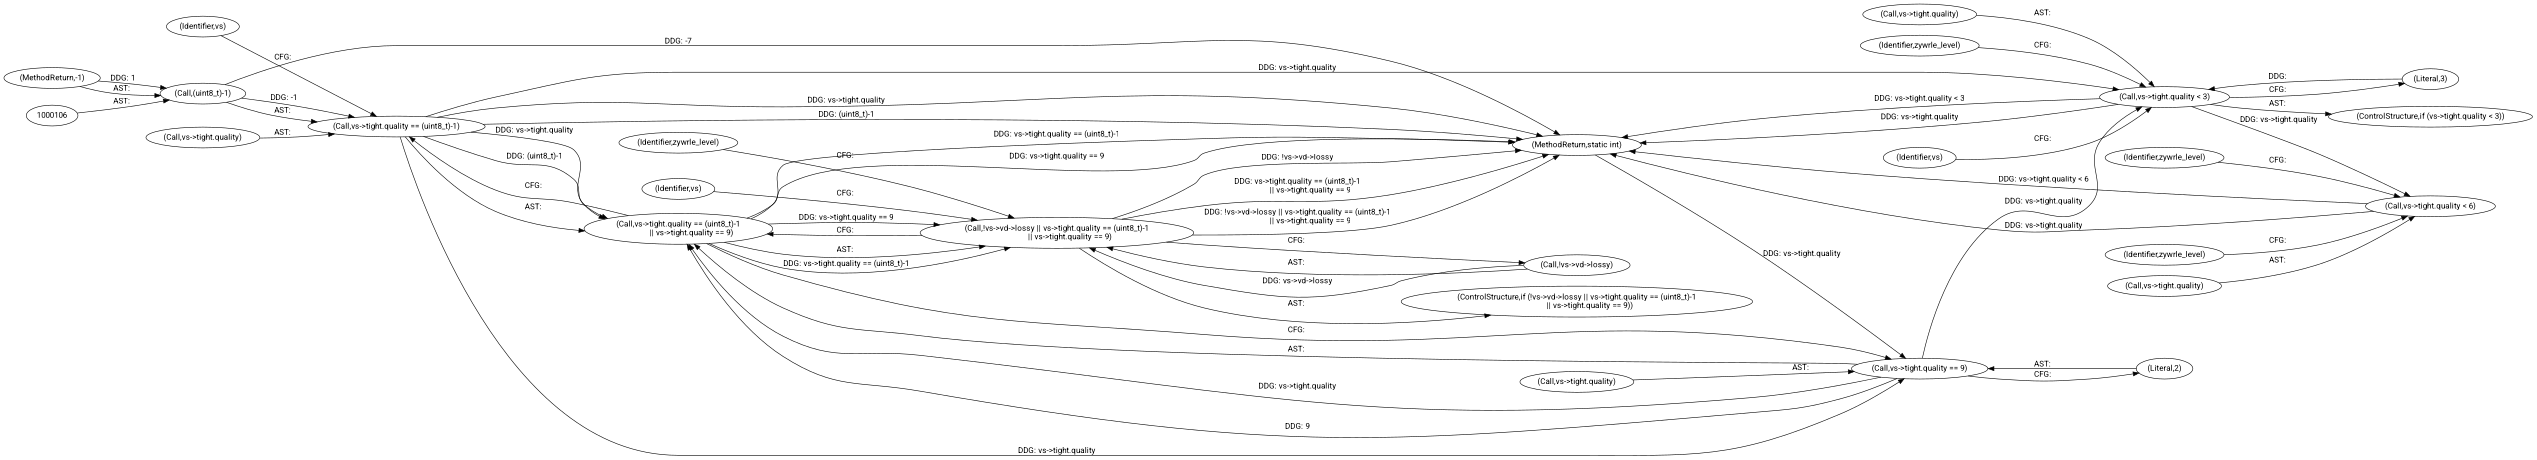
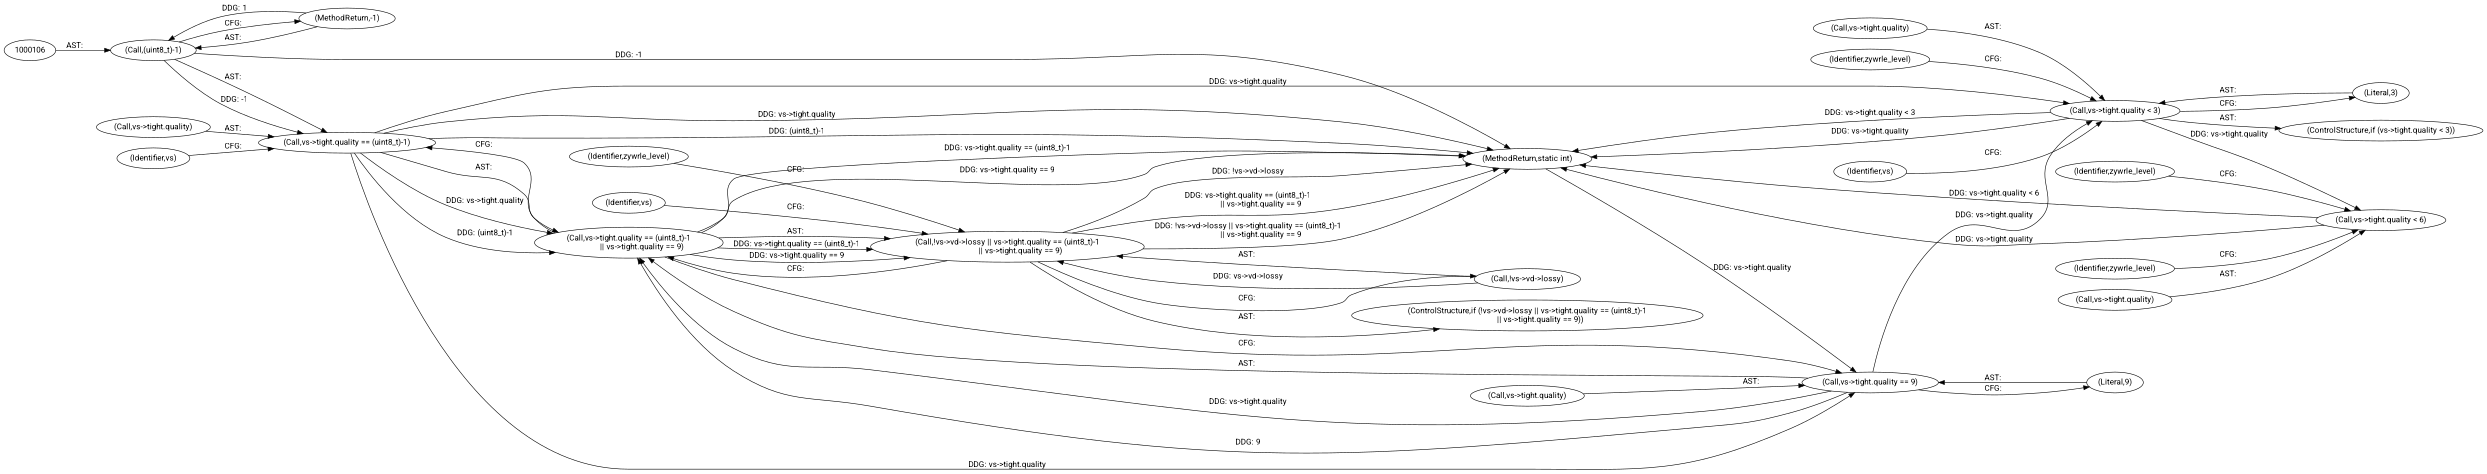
none -> (236, 29)
(678, 41) -> (629, 55)
(2279, 77) -> (2229, 90)
(2165, 369) -> (2115, 382)
